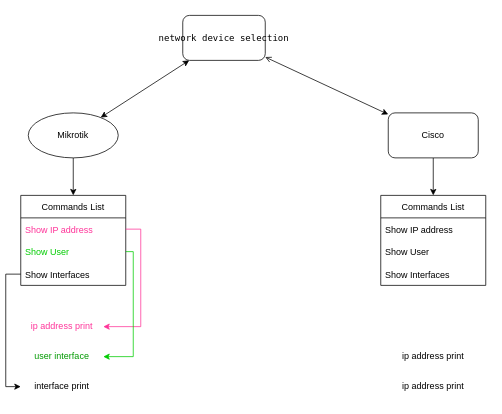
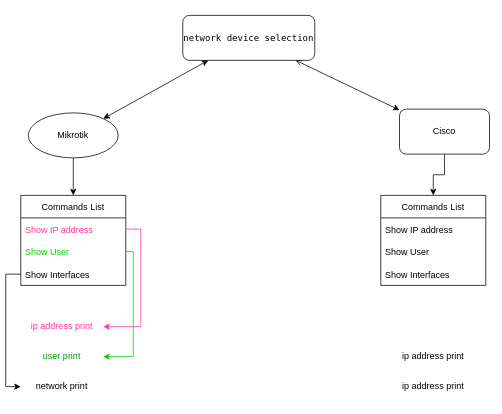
(224, 38) -> (249, 38)
(433, 135) -> (444, 132)
(62, 357) -> (62, 357)
(62, 387) -> (62, 387)
